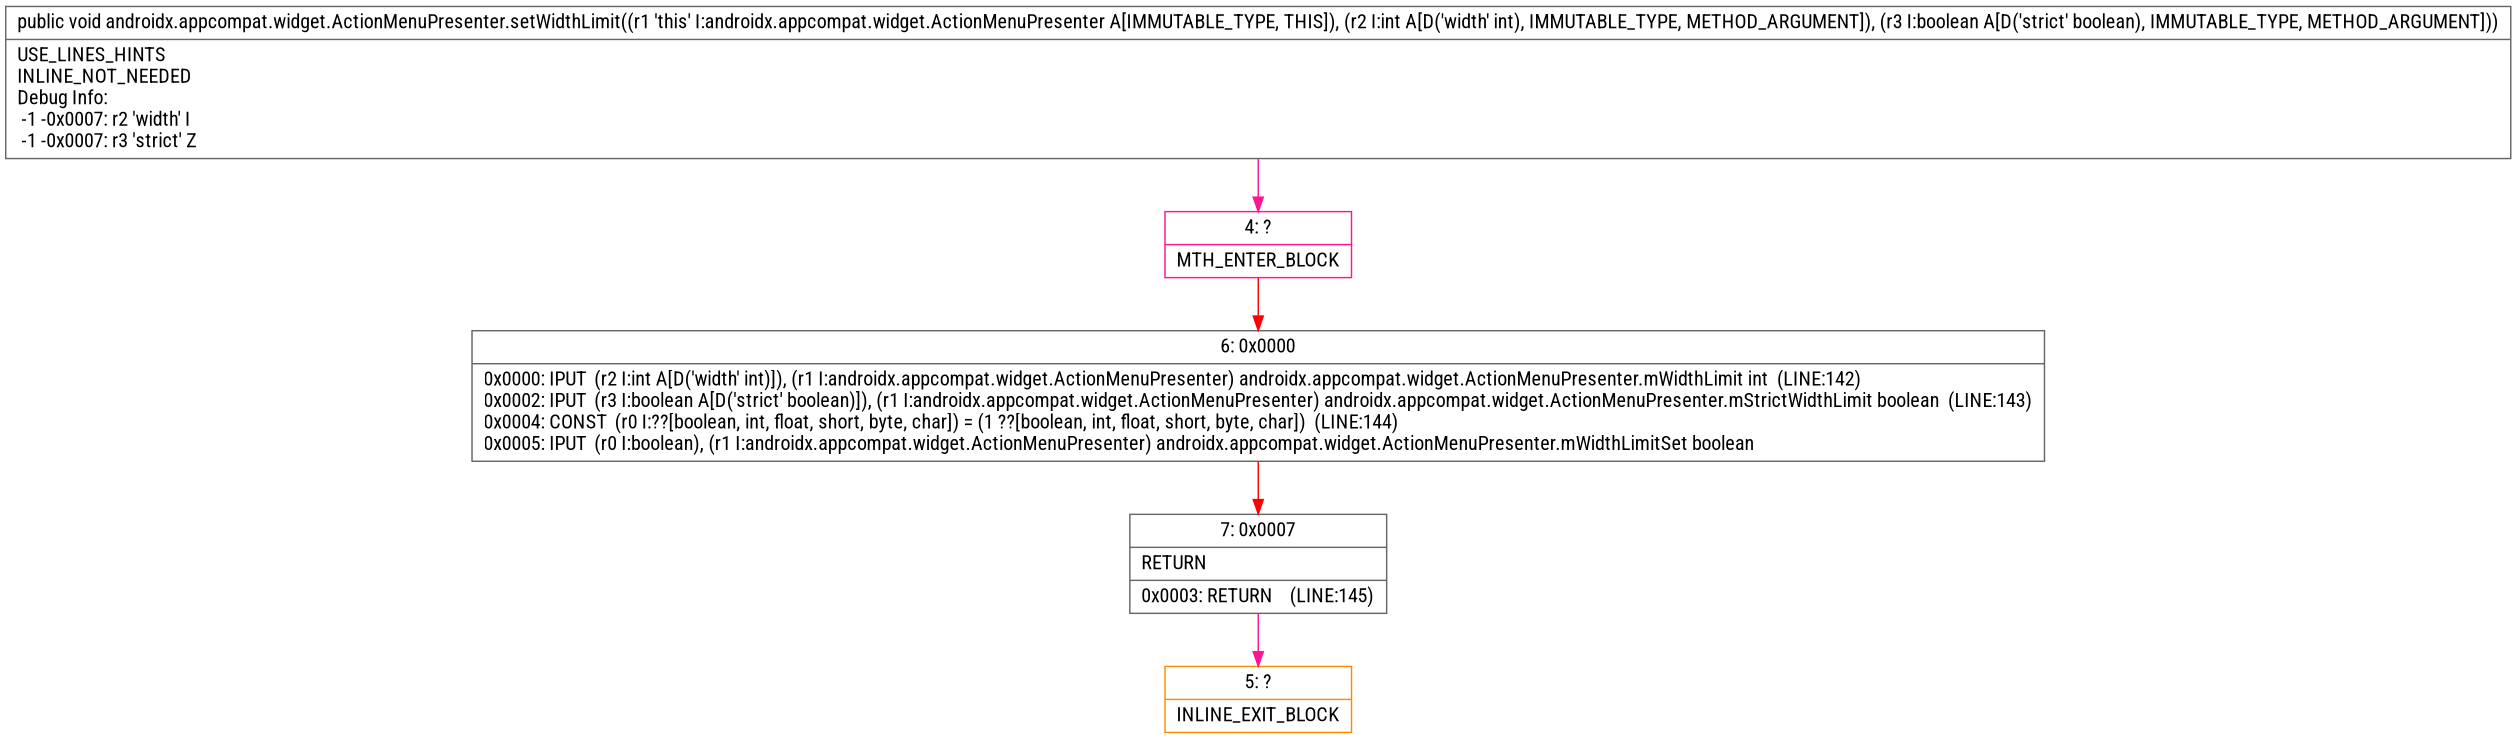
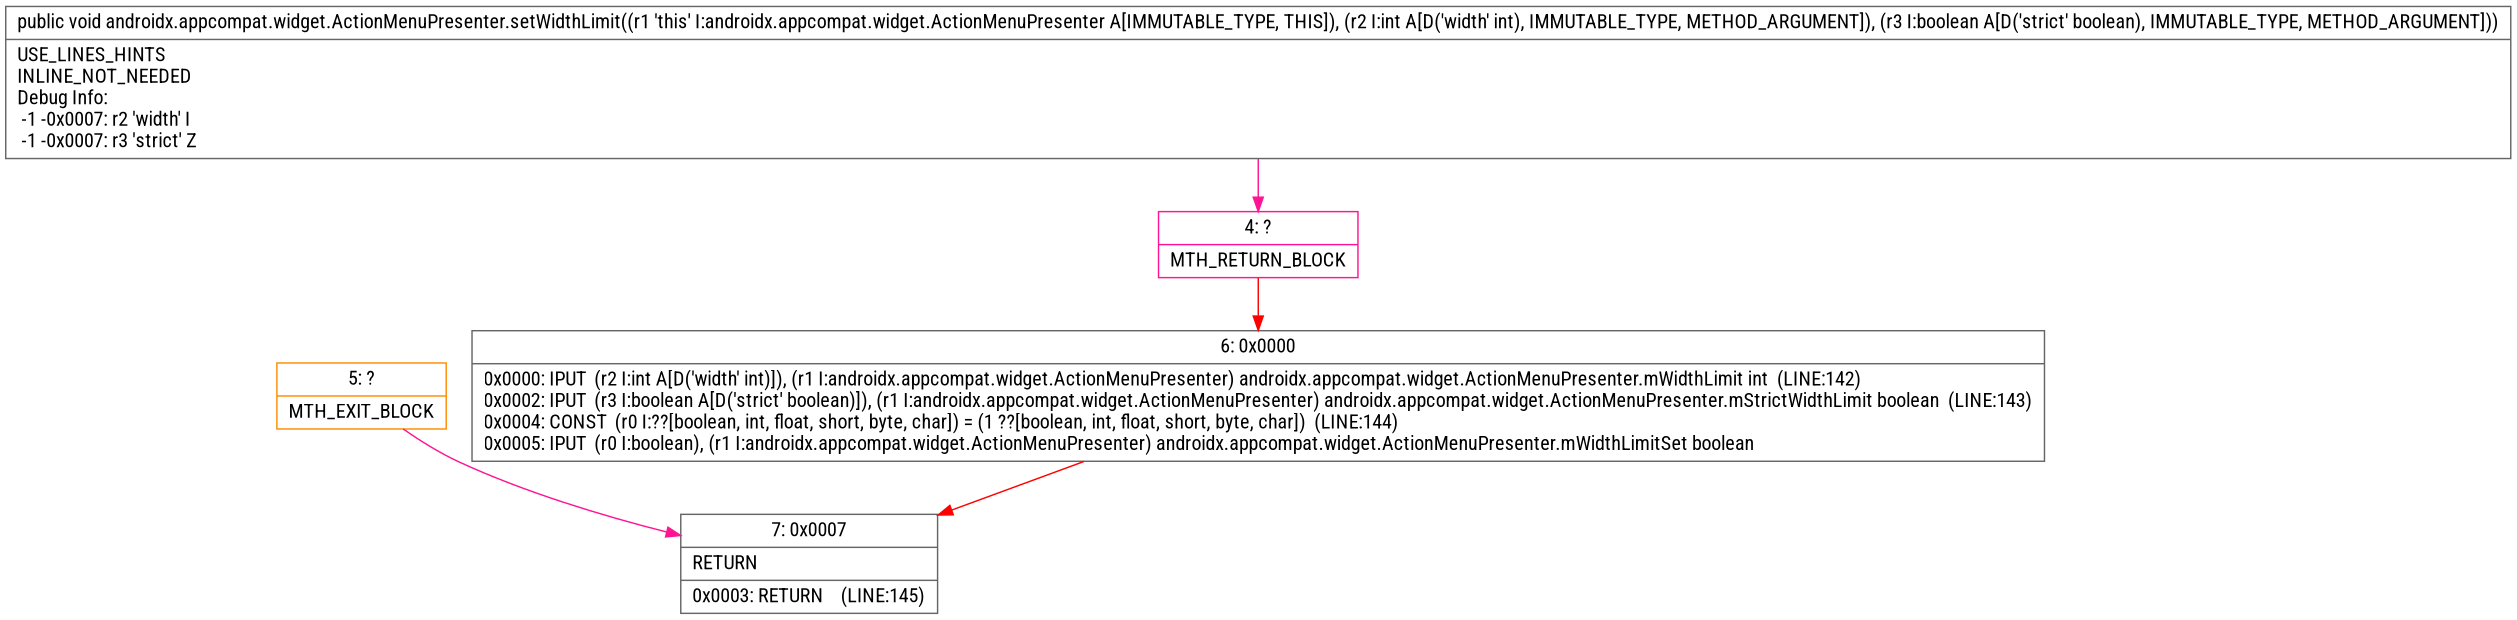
(1258, 260) -> (1258, 260)
(1258, 633) -> (531, 491)
(1258, 715) -> (362, 412)
